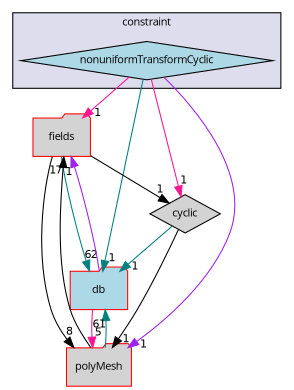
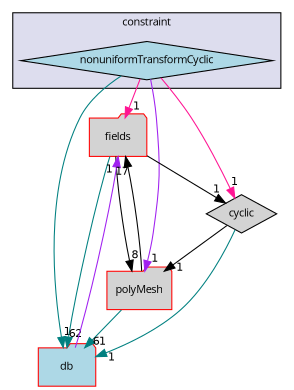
(92, 324) -> none
